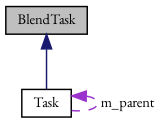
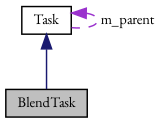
(47, 69) -> (47, 69)
